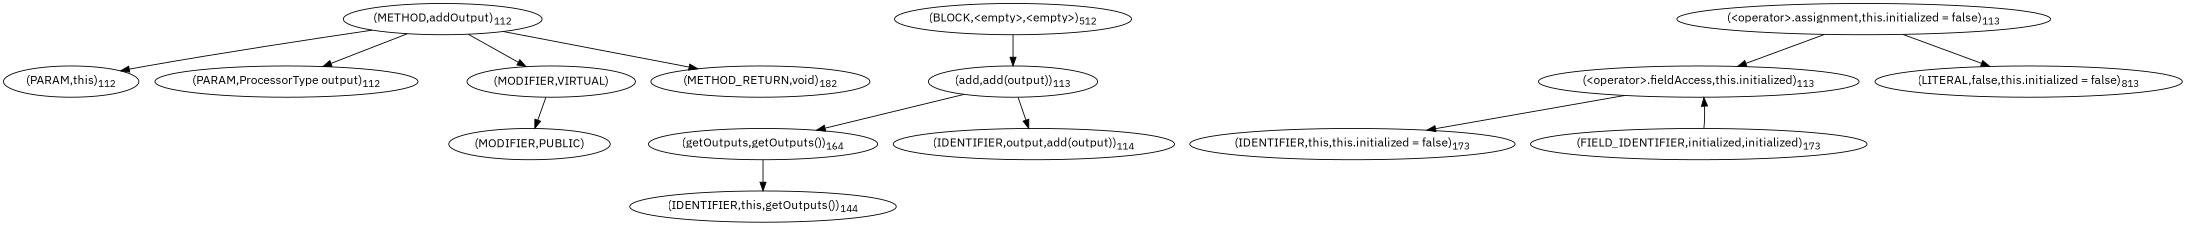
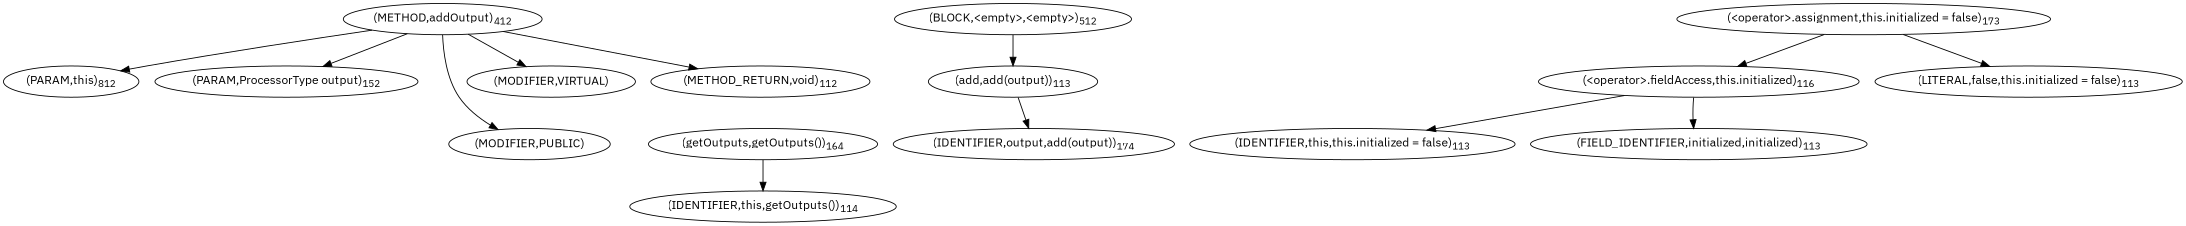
(503, 18) -> (503, 18)
(1991, 18) -> (1991, 18)
(107, 80) -> (107, 80)
(372, 80) -> (372, 80)
(829, 80) -> (829, 80)
(1806, 80) -> (1806, 80)
(2131, 80) -> (2131, 80)
(542, 109) -> (454, 87)
(895, 111) -> none
(1705, 117) -> (1693, 109)
(1126, 143) -> (1126, 143)
(1461, 143) -> (1461, 143)
(1812, 143) -> (1812, 143)
(849, 205) -> (849, 205)
